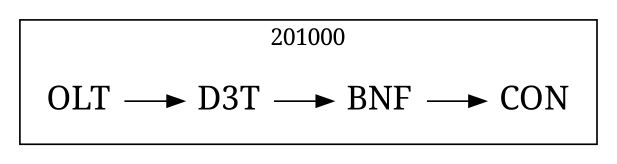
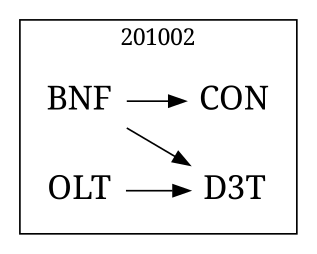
(308, 39) -> (158, 39)
(295, 101) -> (151, 142)
